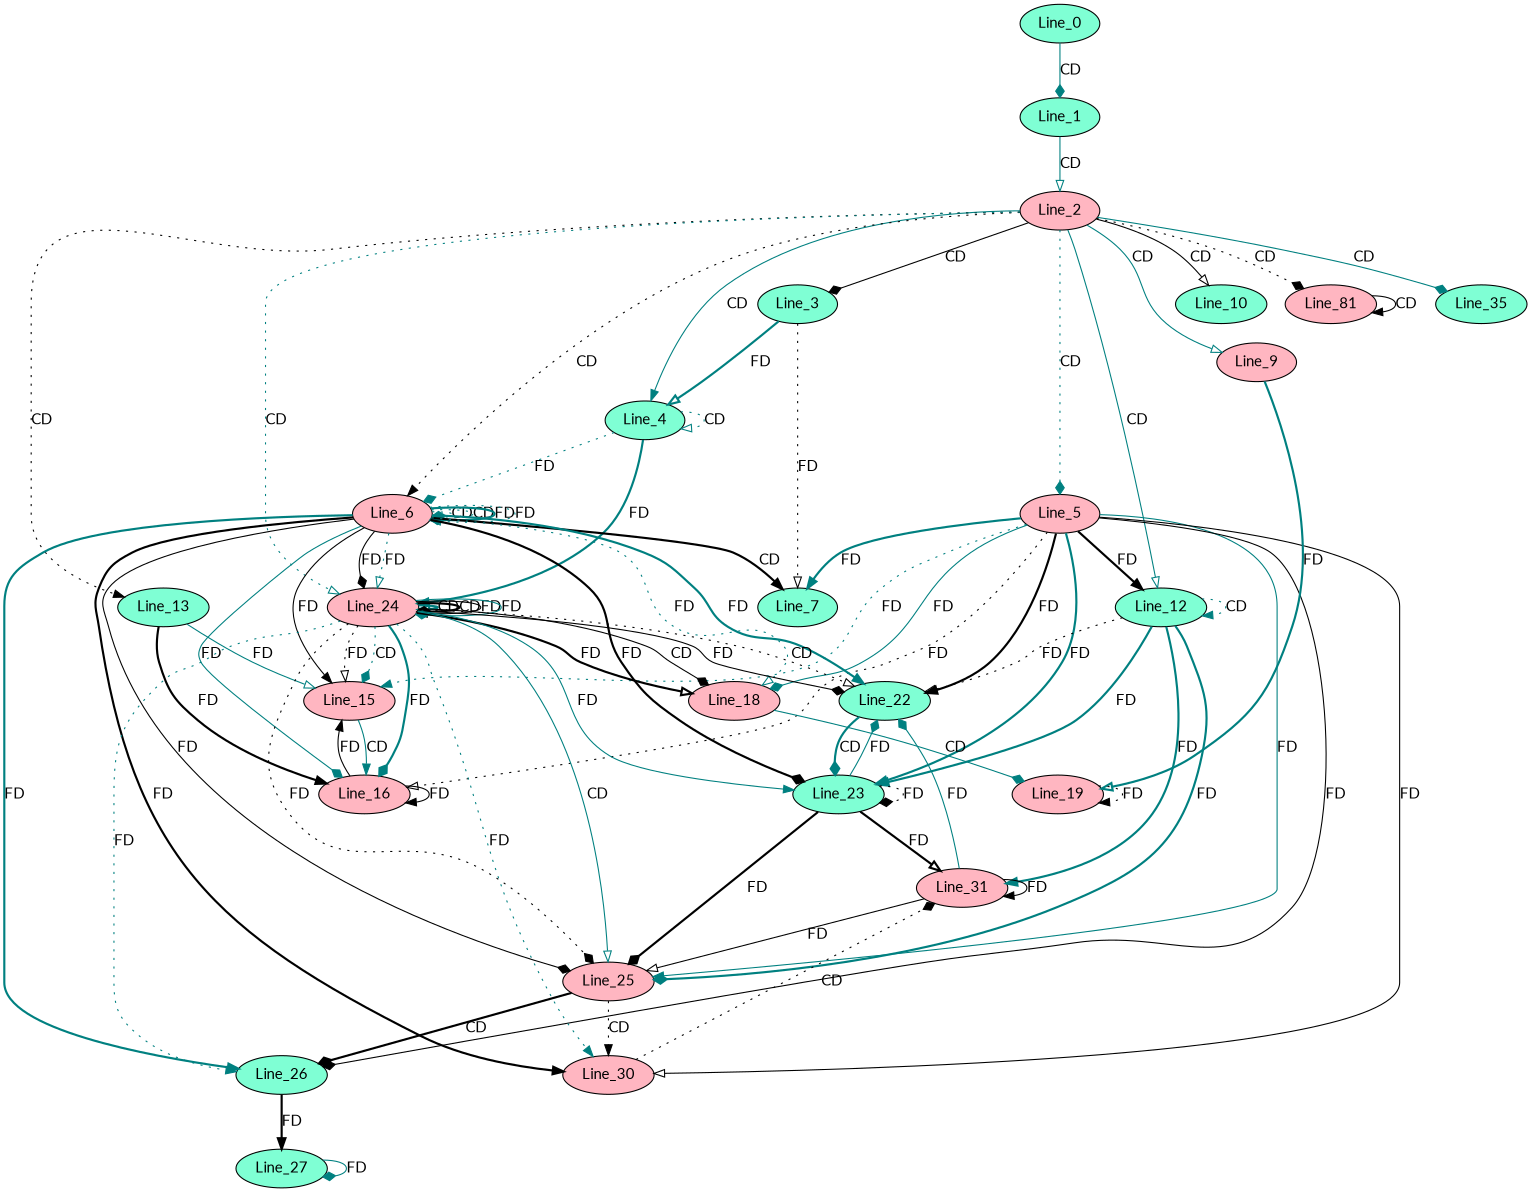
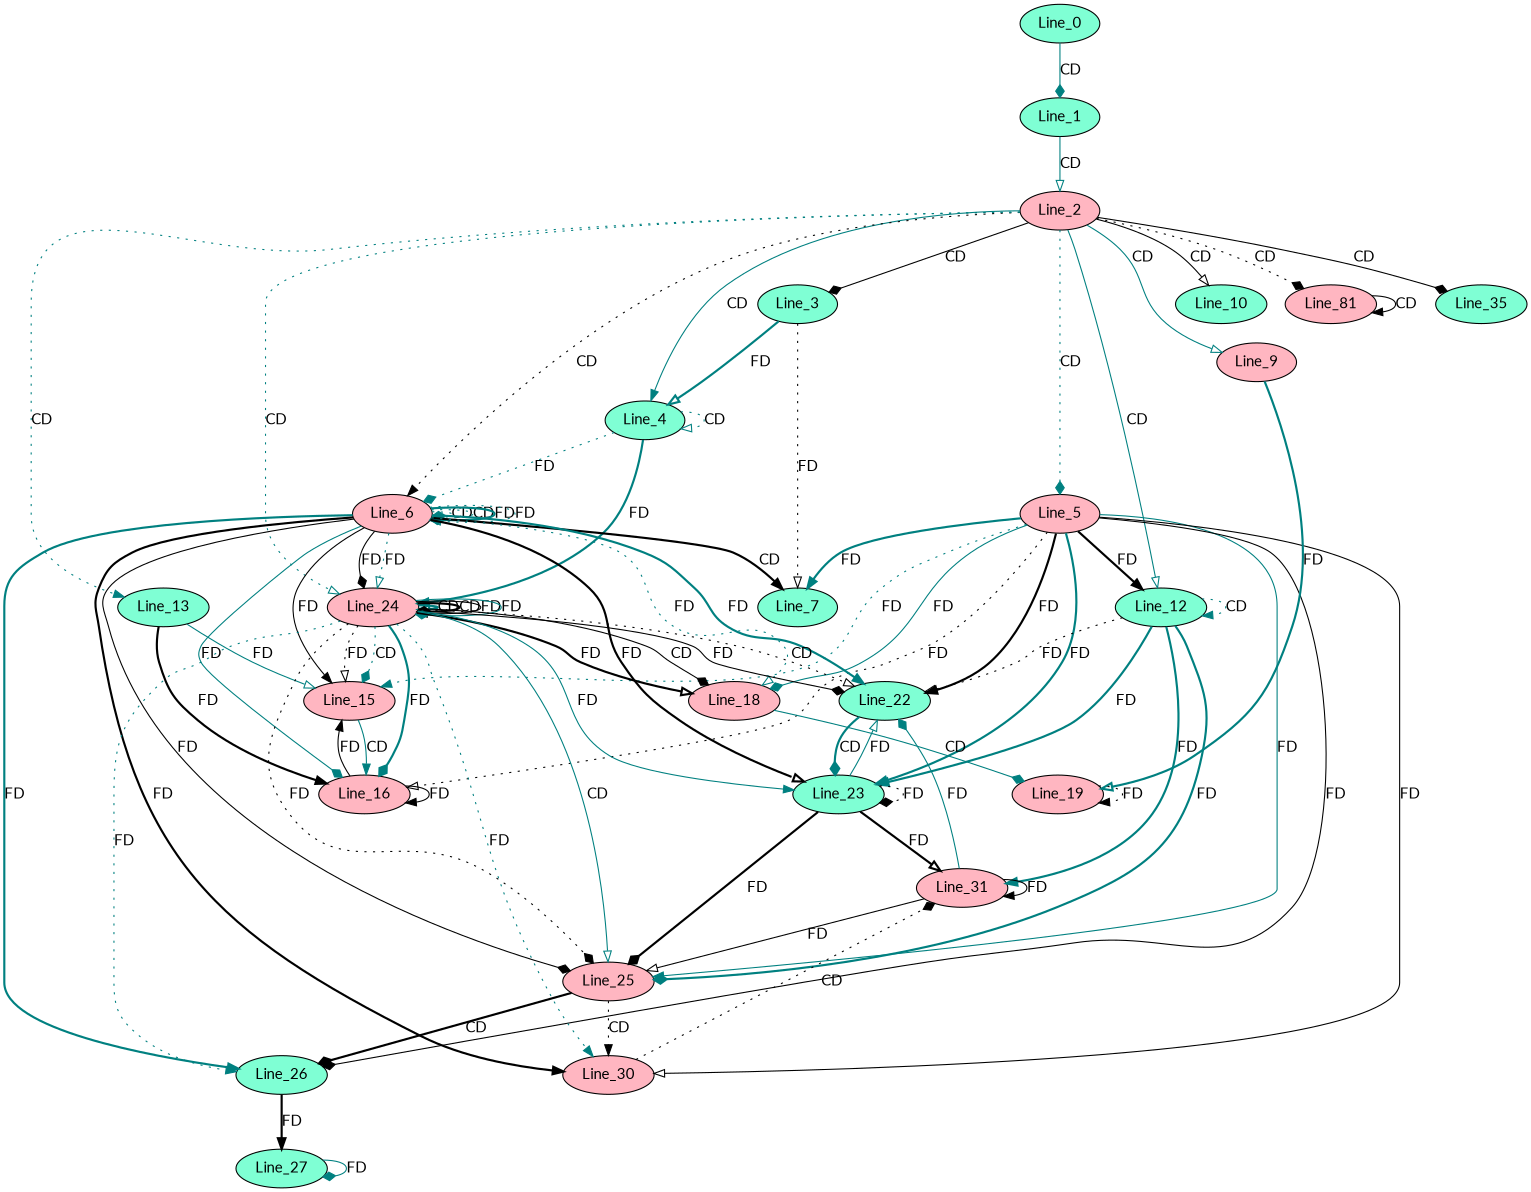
(1267, 247) -> (1267, 247)
(336, 249) -> (336, 249)
(615, 651) -> (615, 651)
(862, 753) -> (862, 753)
